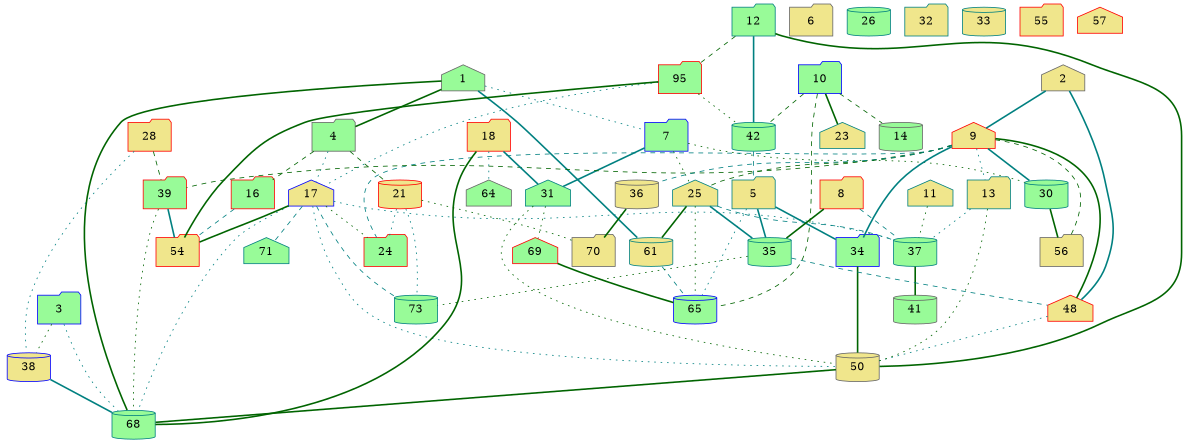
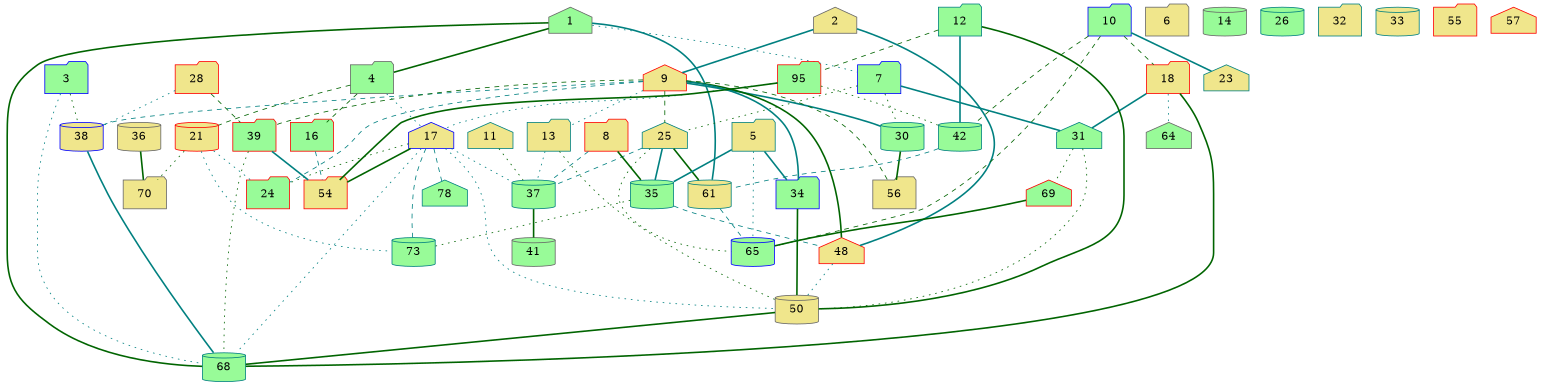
(861, 108) -> (1139, 50)
(832, 109) -> (1171, 52)
(775, 163) -> (359, 99)
(754, 166) -> (835, 170)
(266, 252) -> (445, 194)
